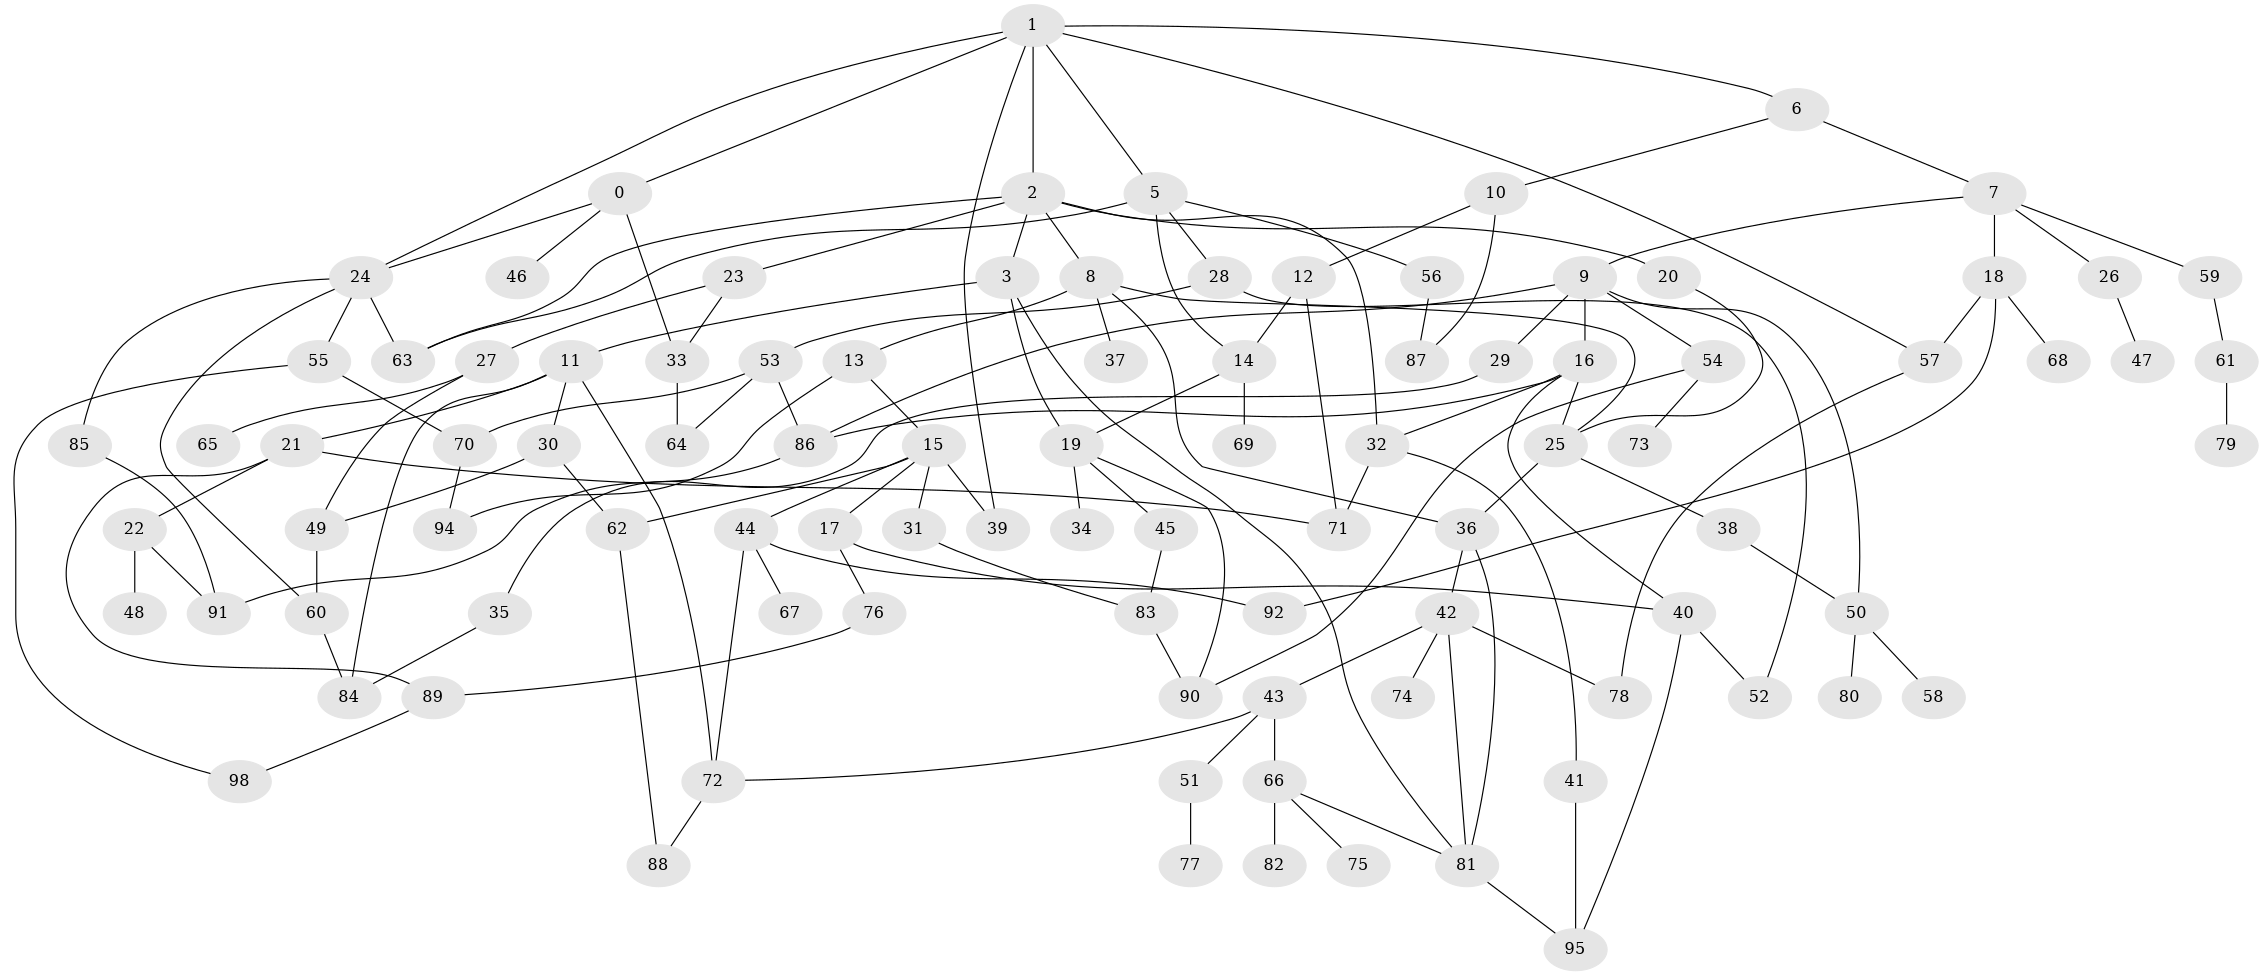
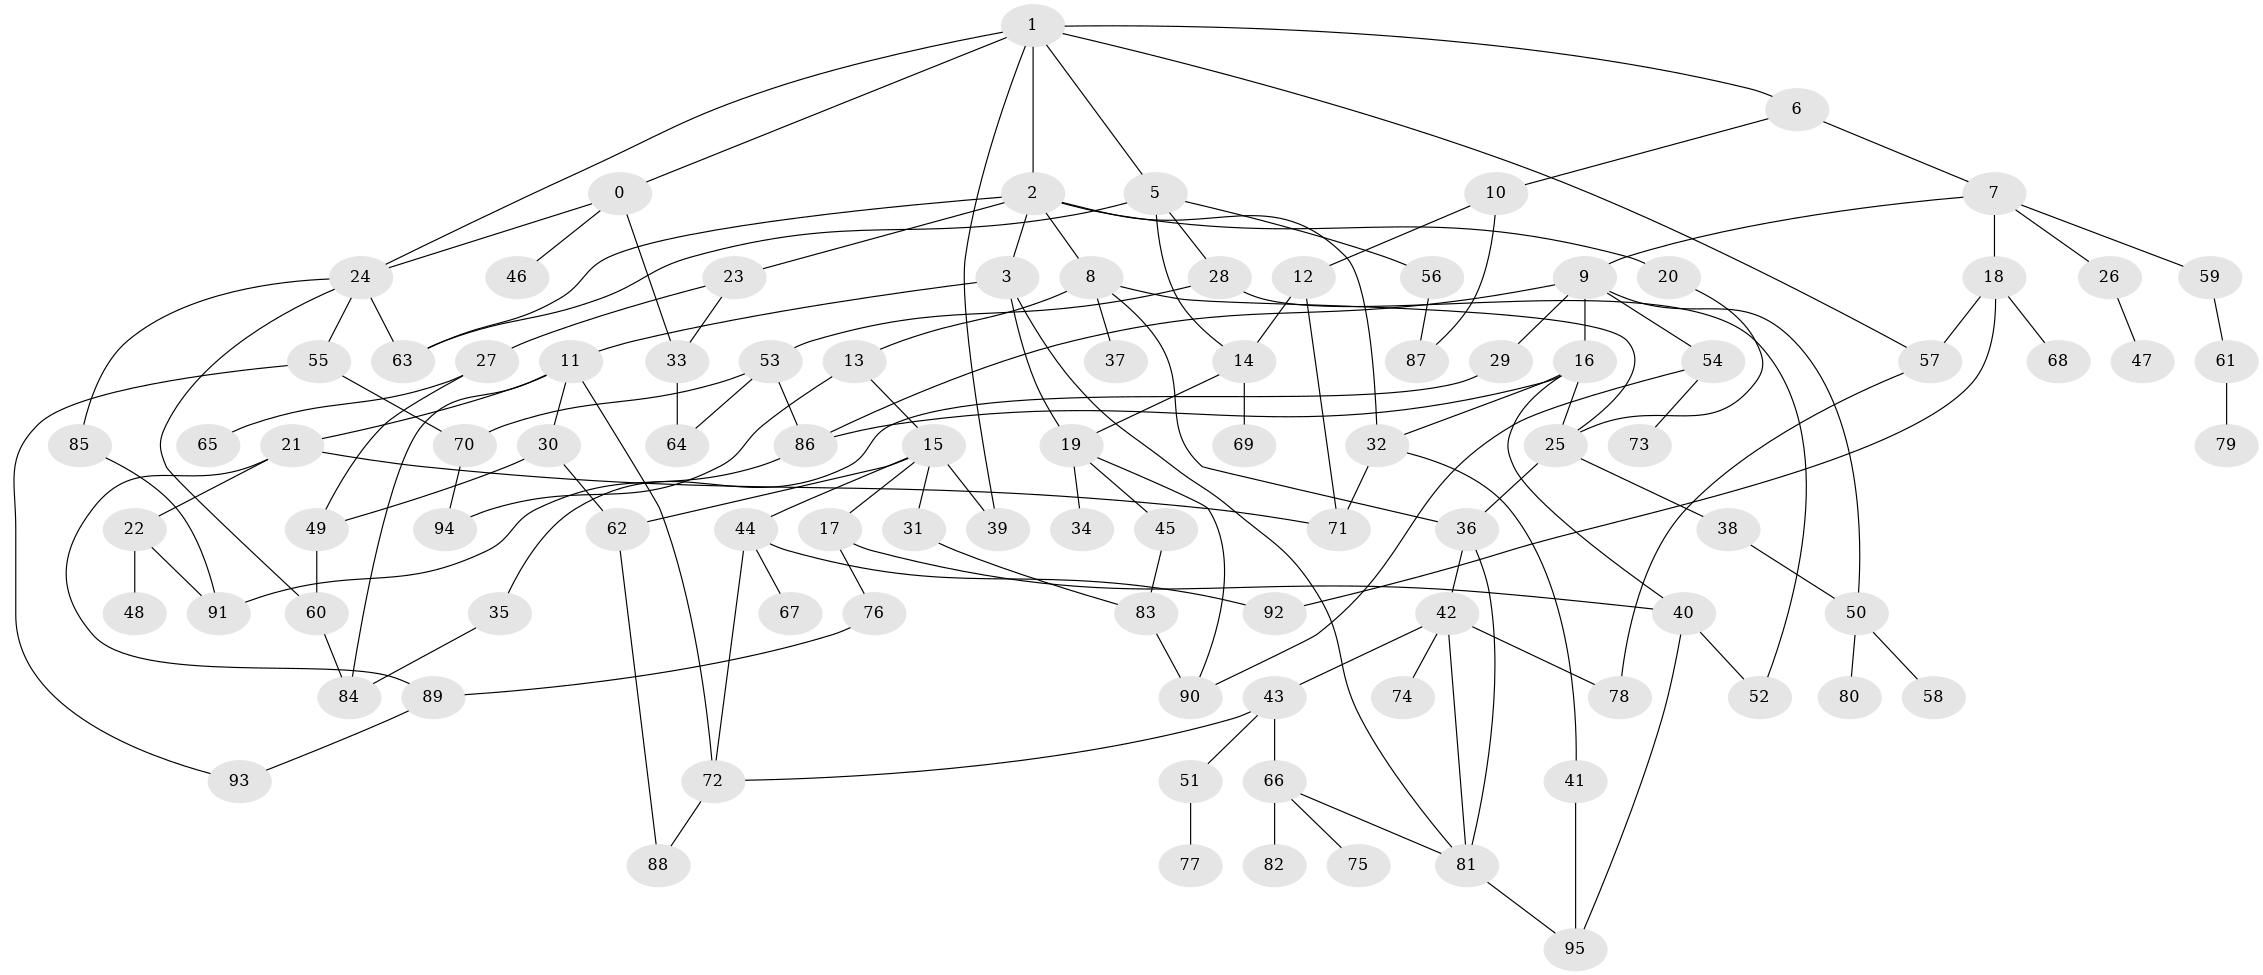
(240, 782) -> (240, 782)
